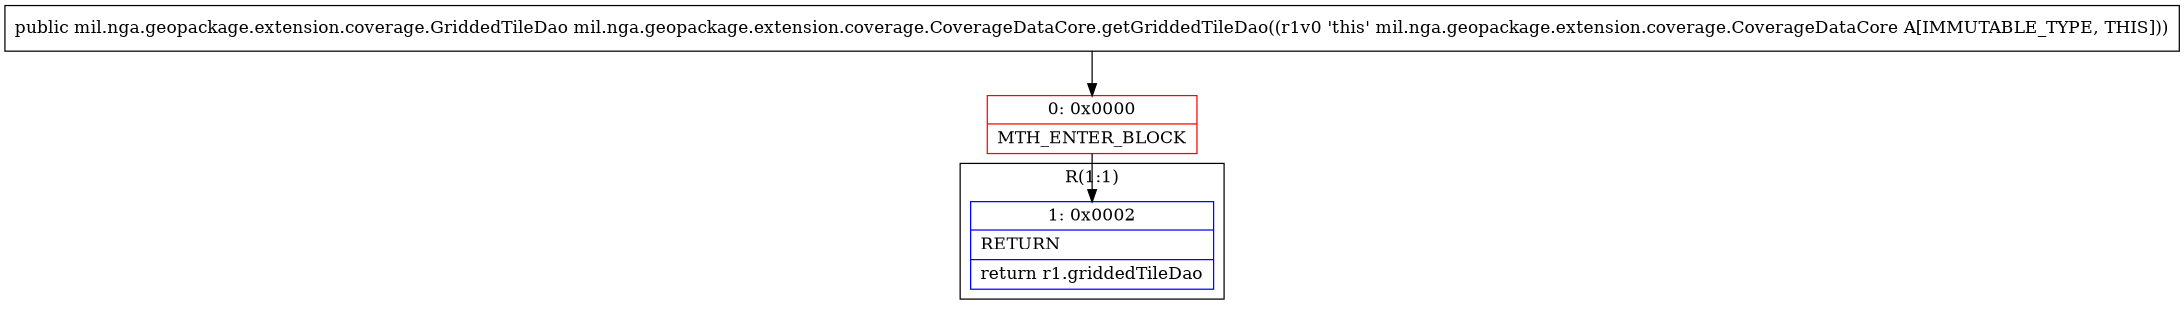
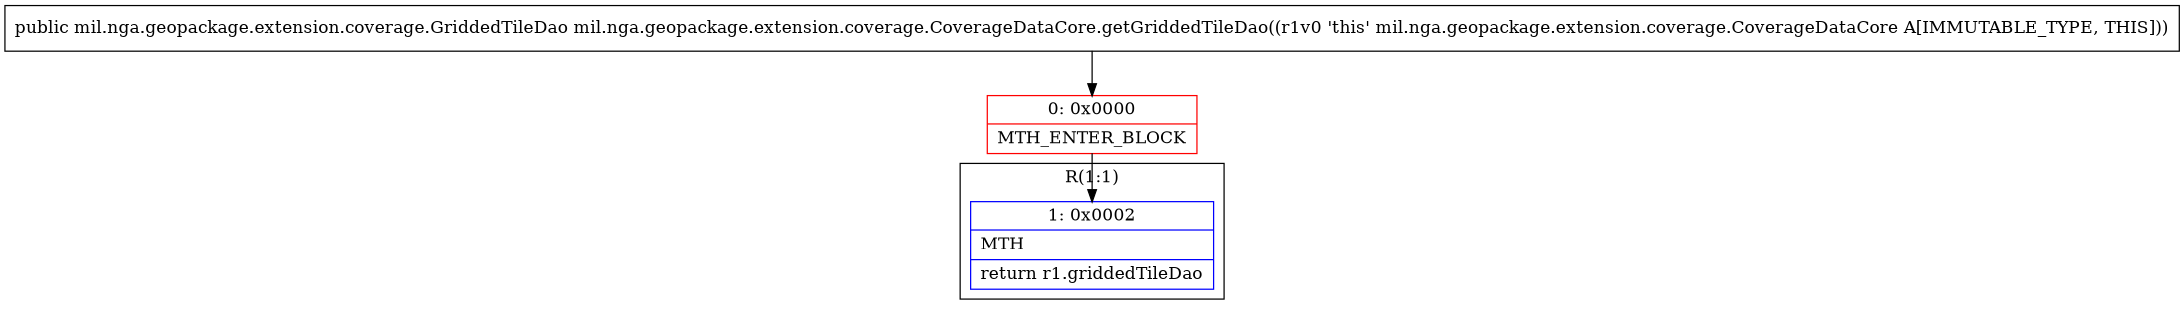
(1021, 244) -> (1003, 244)
